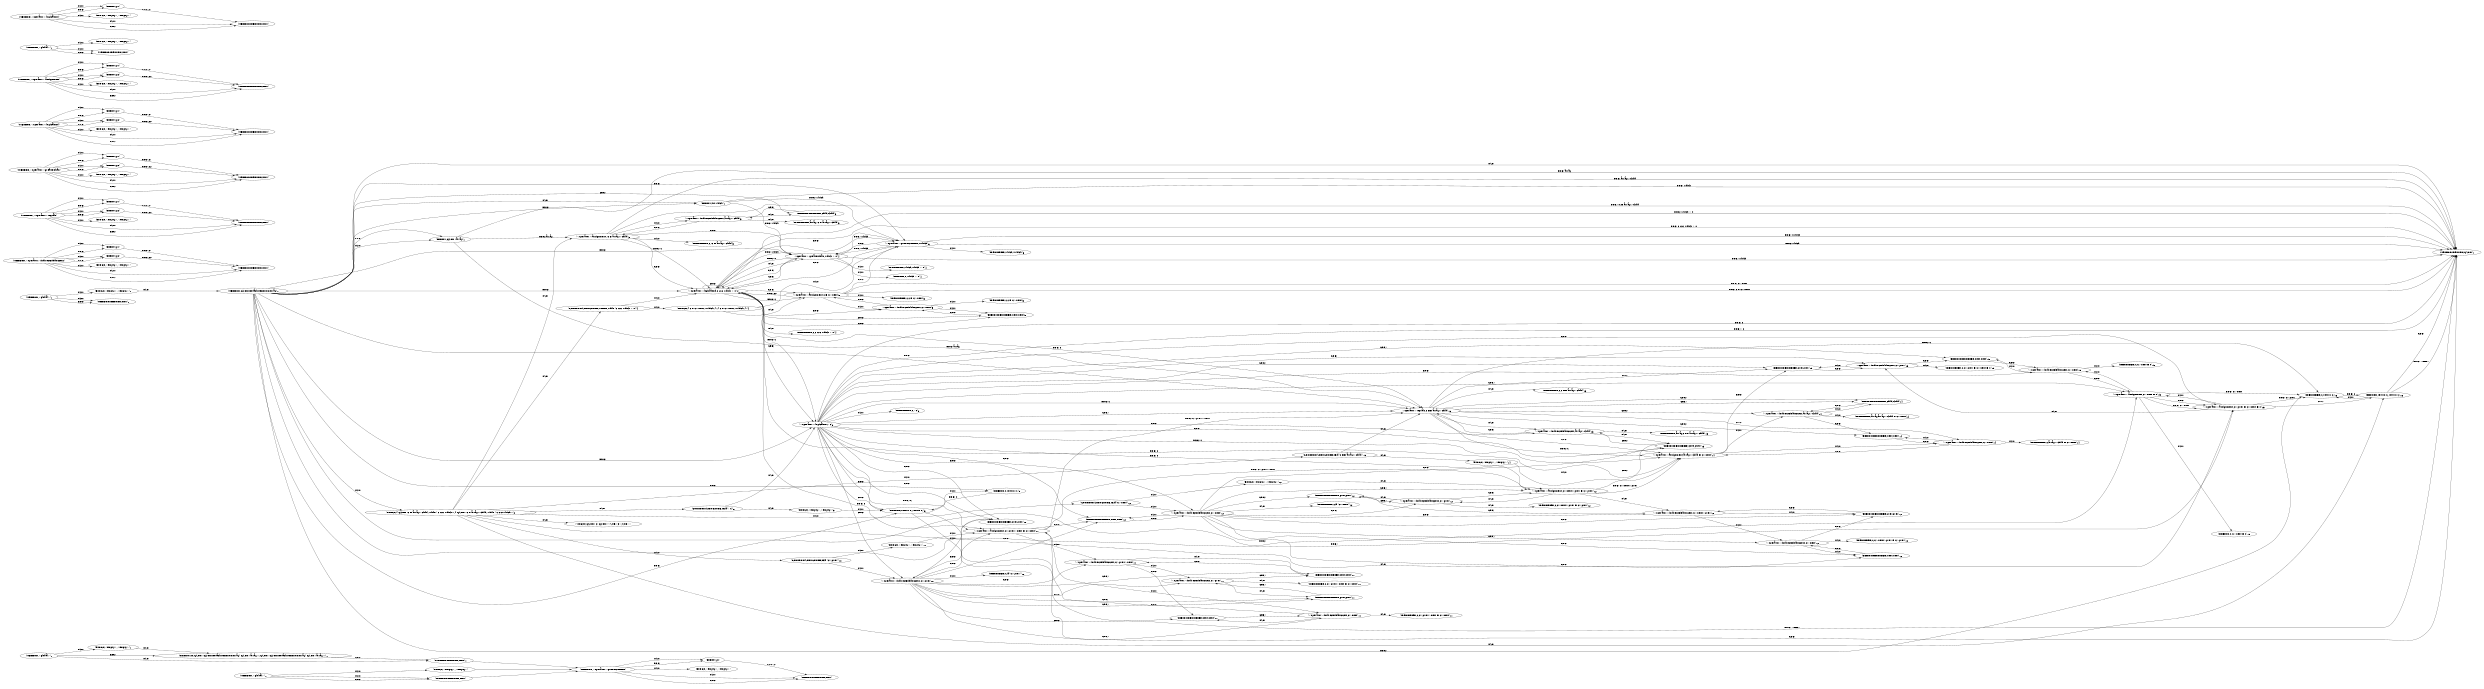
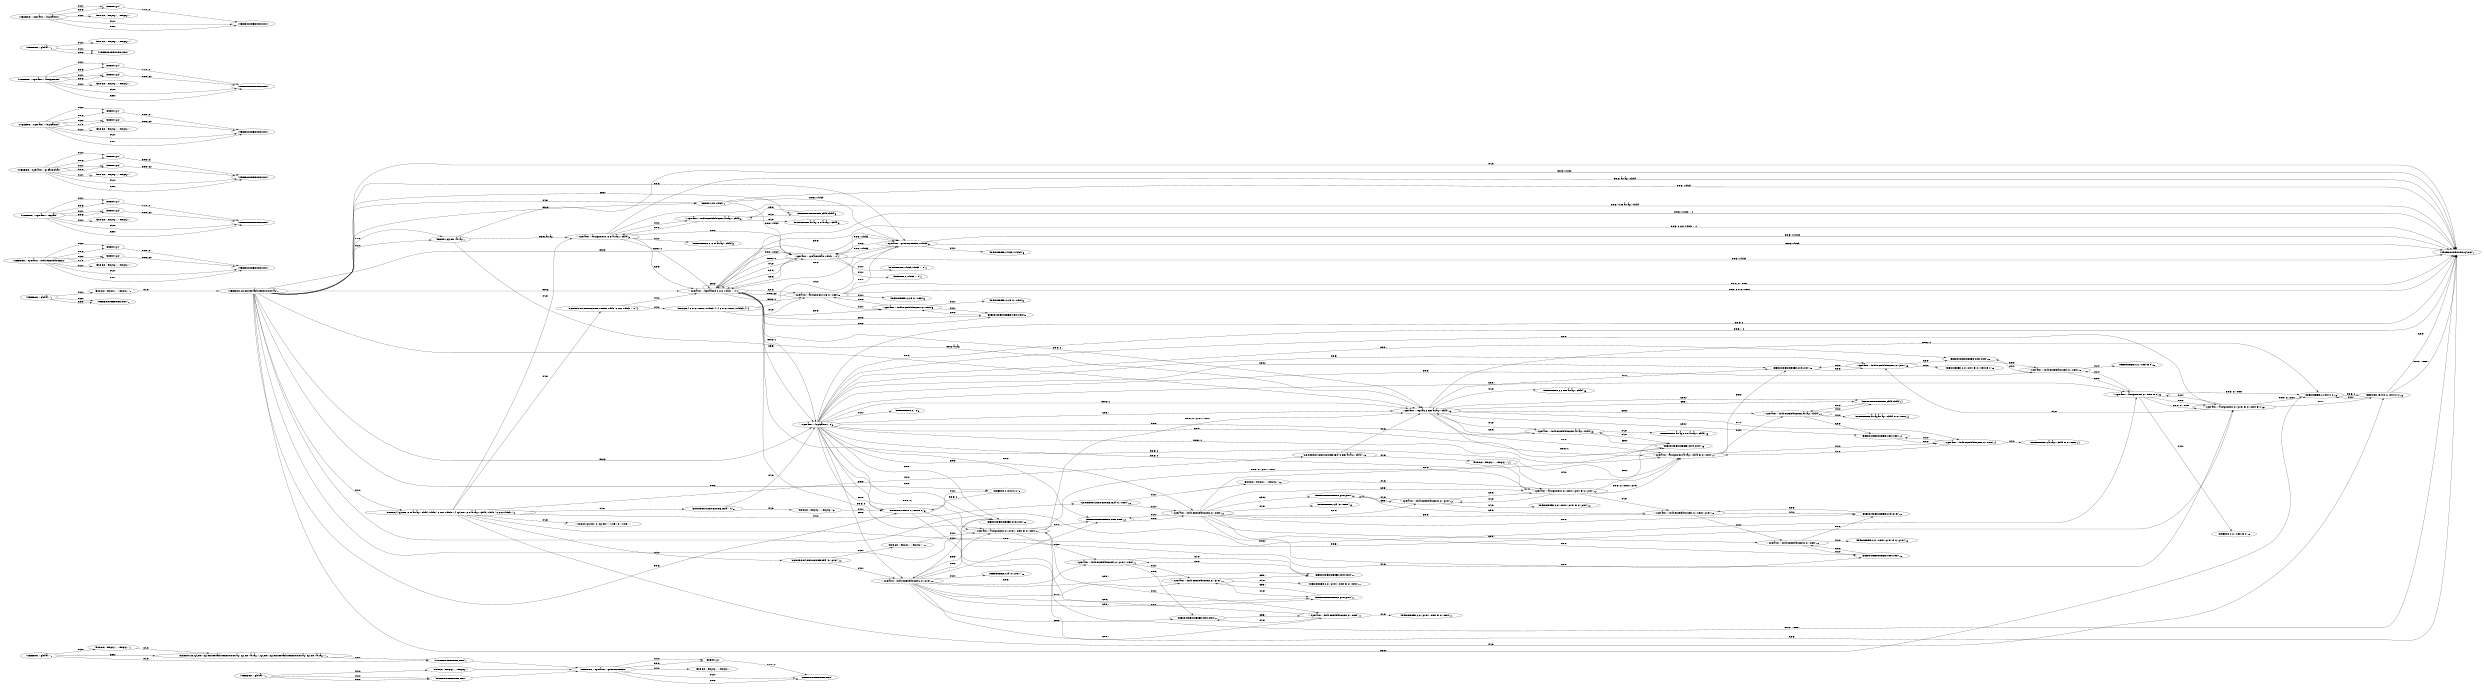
(1564, 171) -> (1564, 171)
(816, 332) -> none
